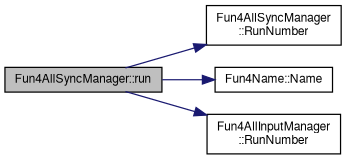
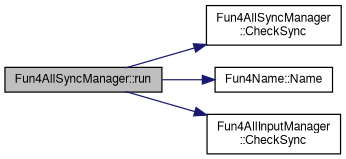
(274, 25) -> (274, 25)
(274, 134) -> (274, 134)
